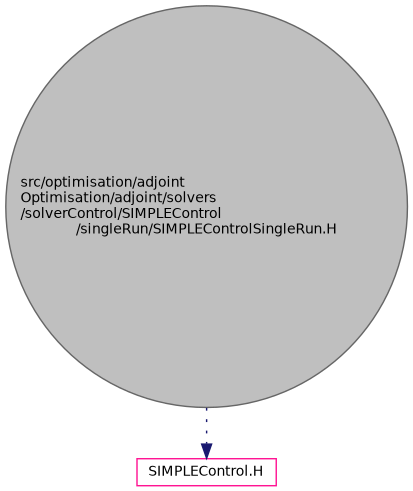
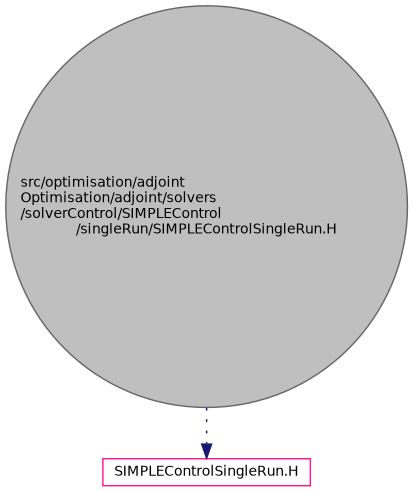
(207, 472) -> (207, 472)
